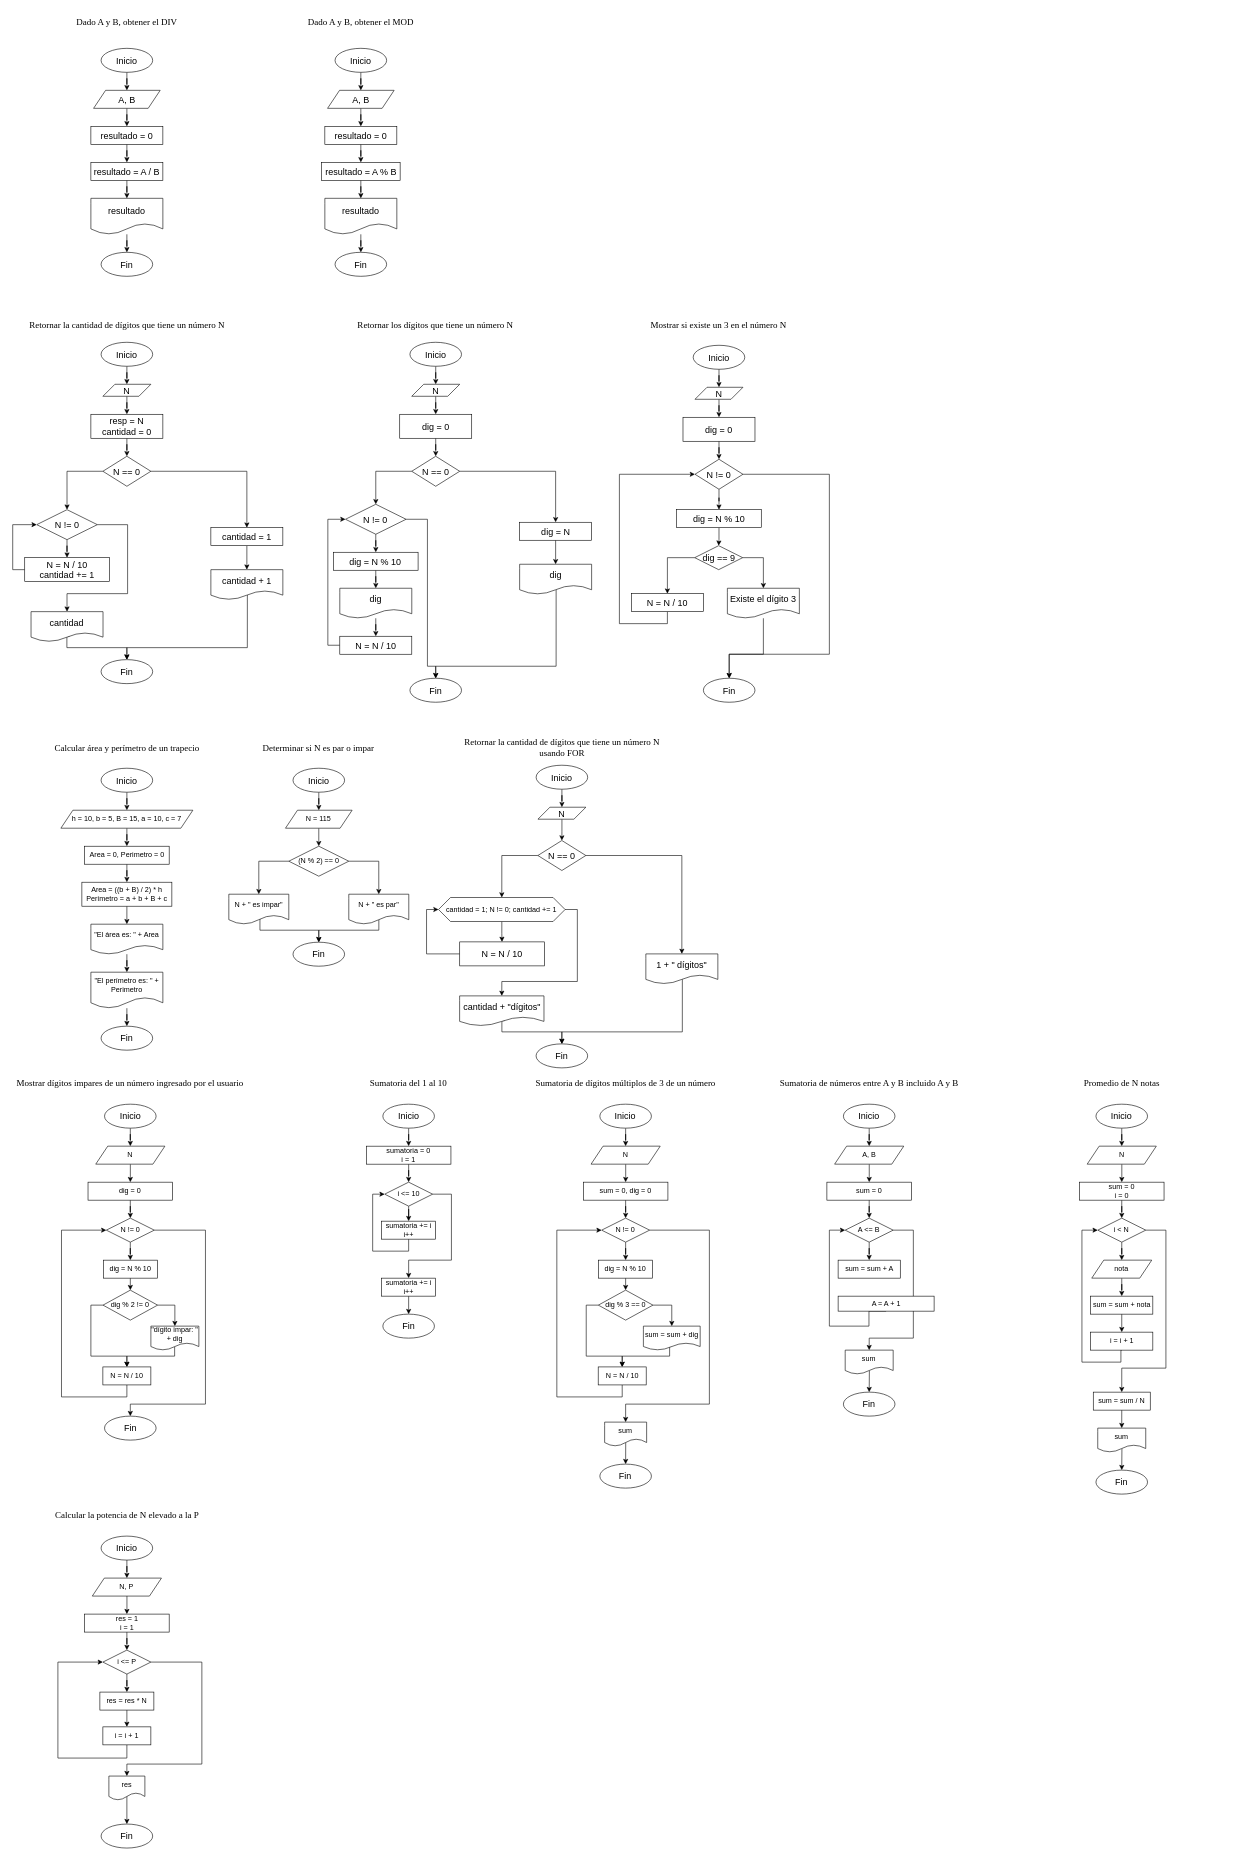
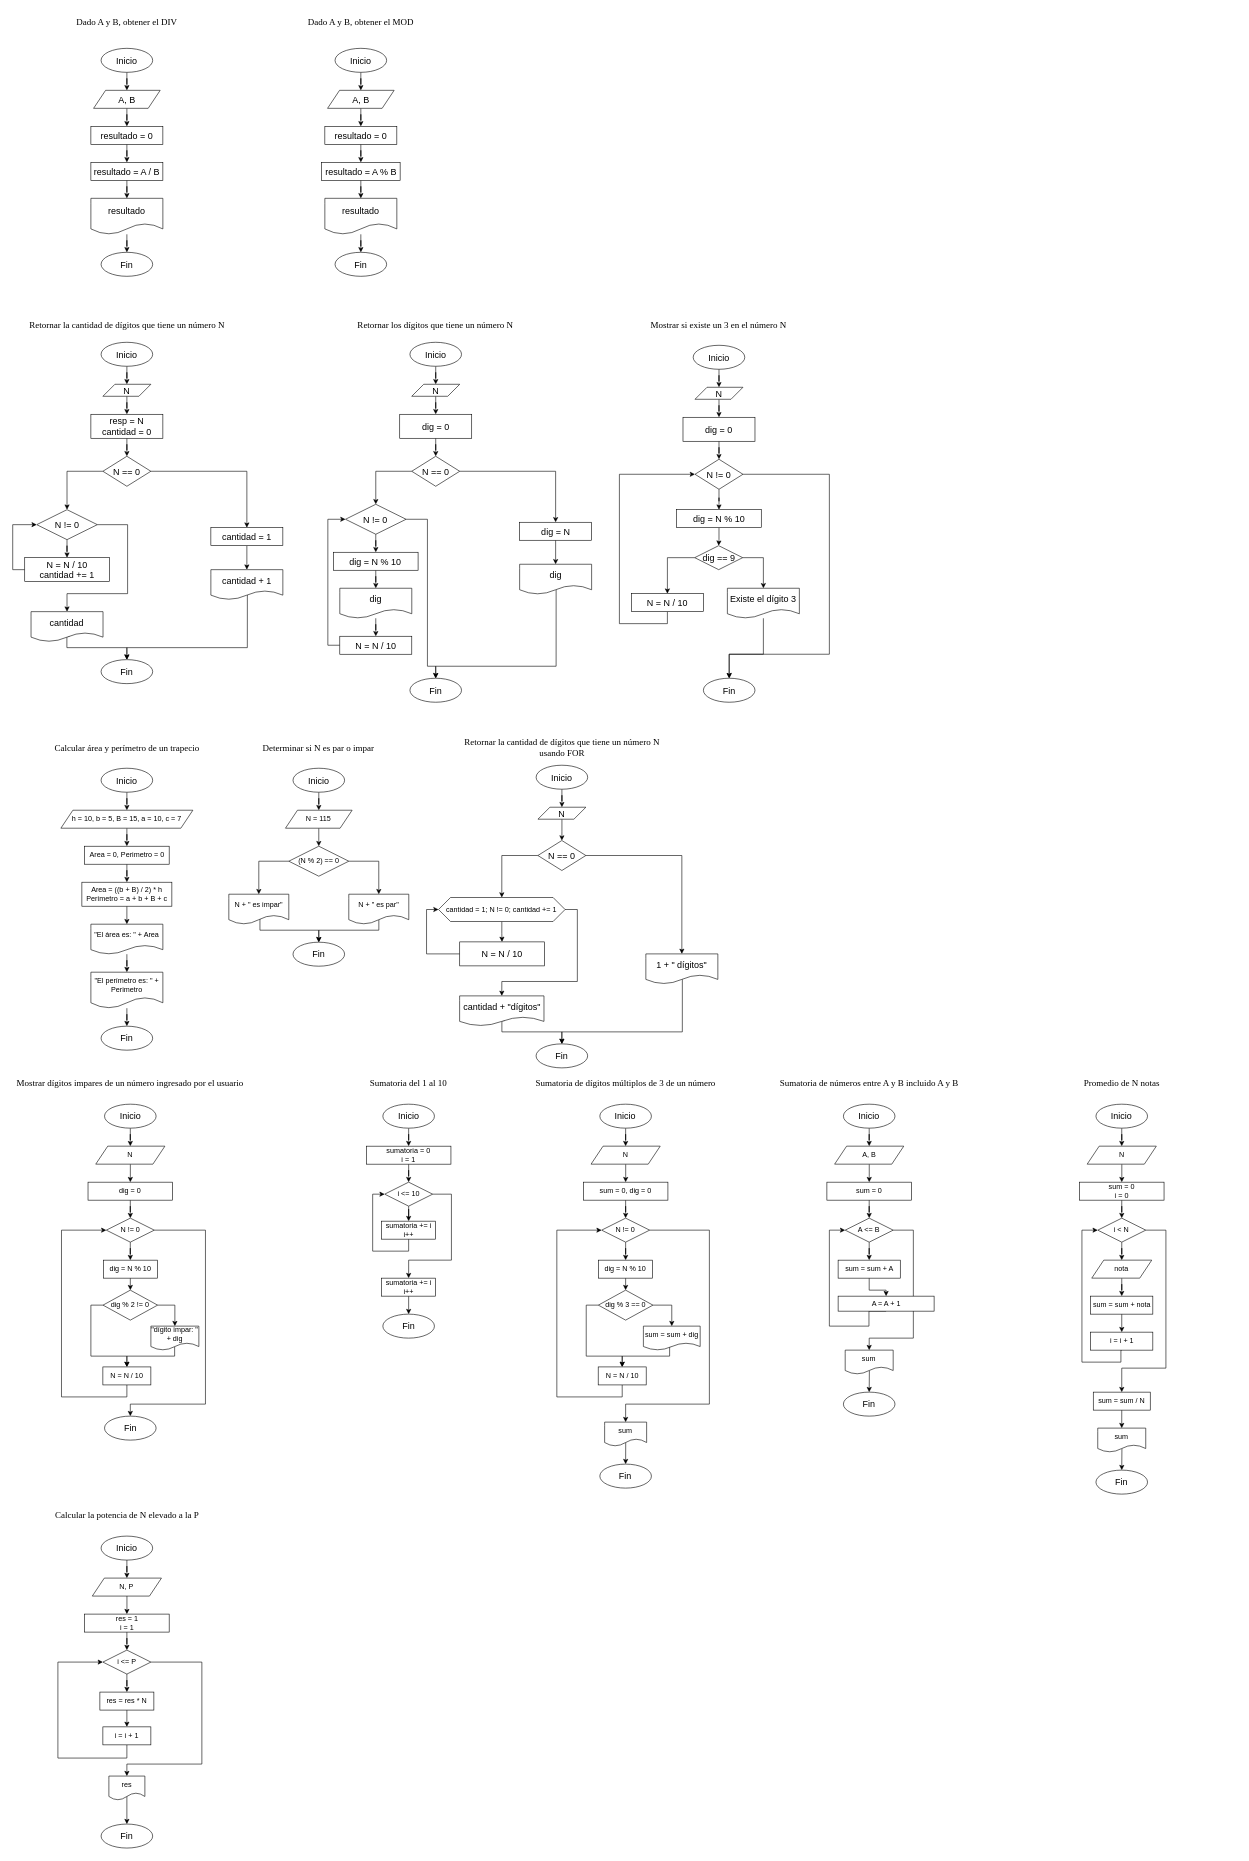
none -> (885, 1290)
